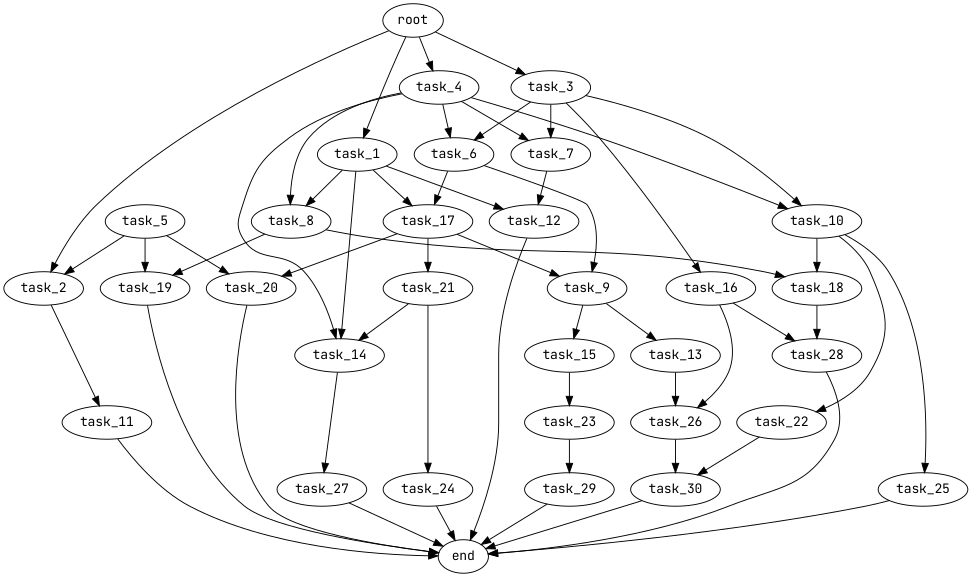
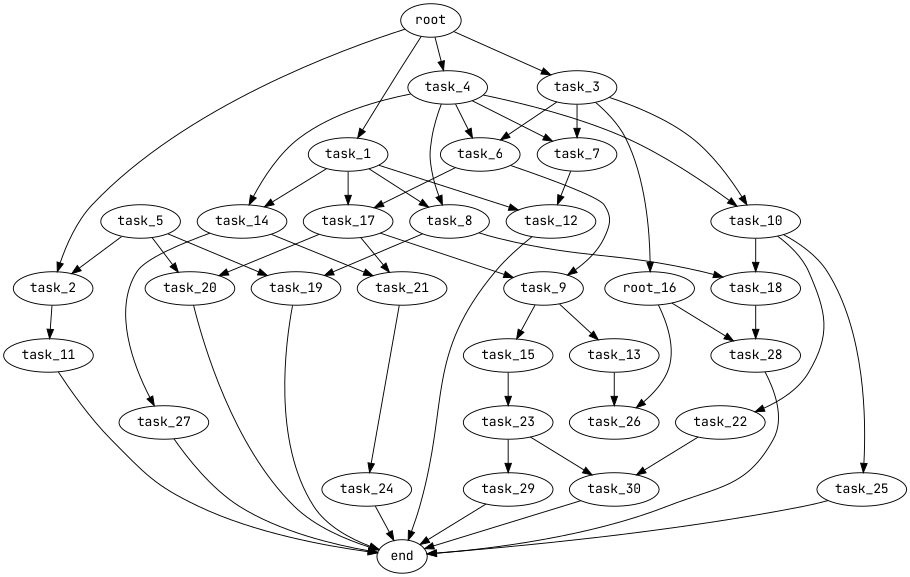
(711, 288) -> (650, 288)
(387, 319) -> (318, 253)
(675, 451) -> (557, 454)
